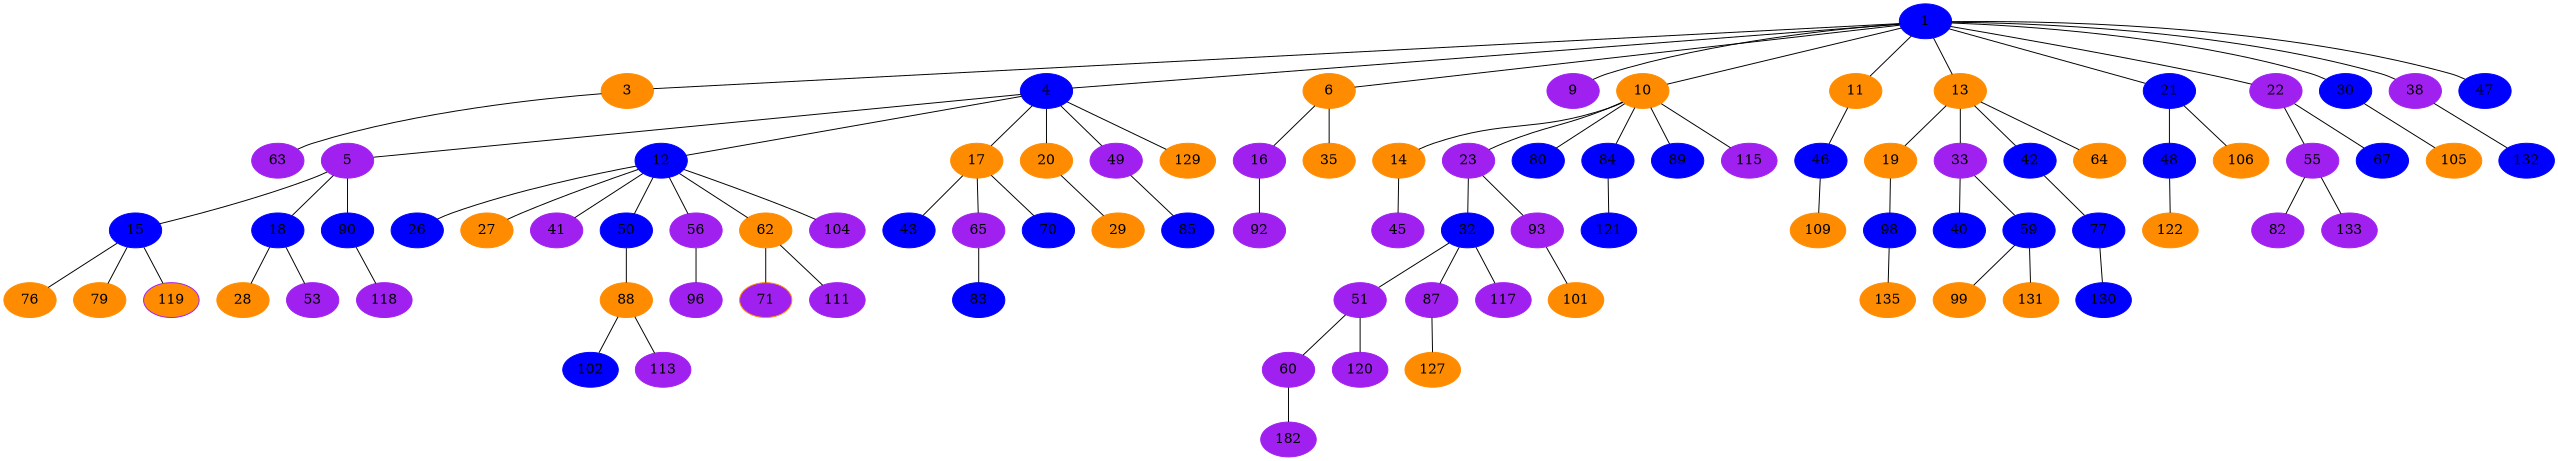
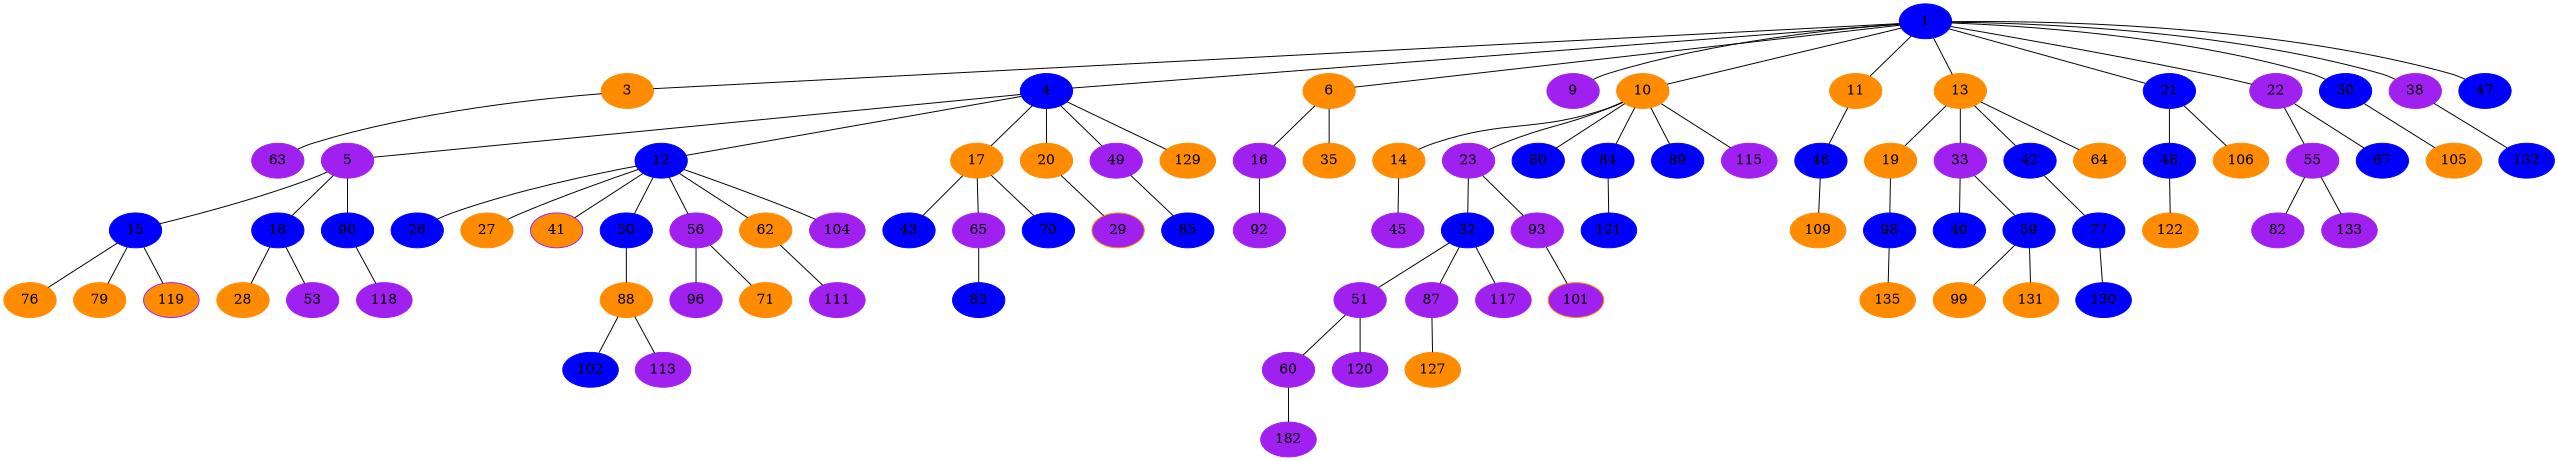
(557, 230) -> (557, 230)
(1118, 230) -> (1118, 230)
(766, 265) -> (731, 265)
(766, 300) -> (766, 300)
(1576, 300) -> (1576, 300)
